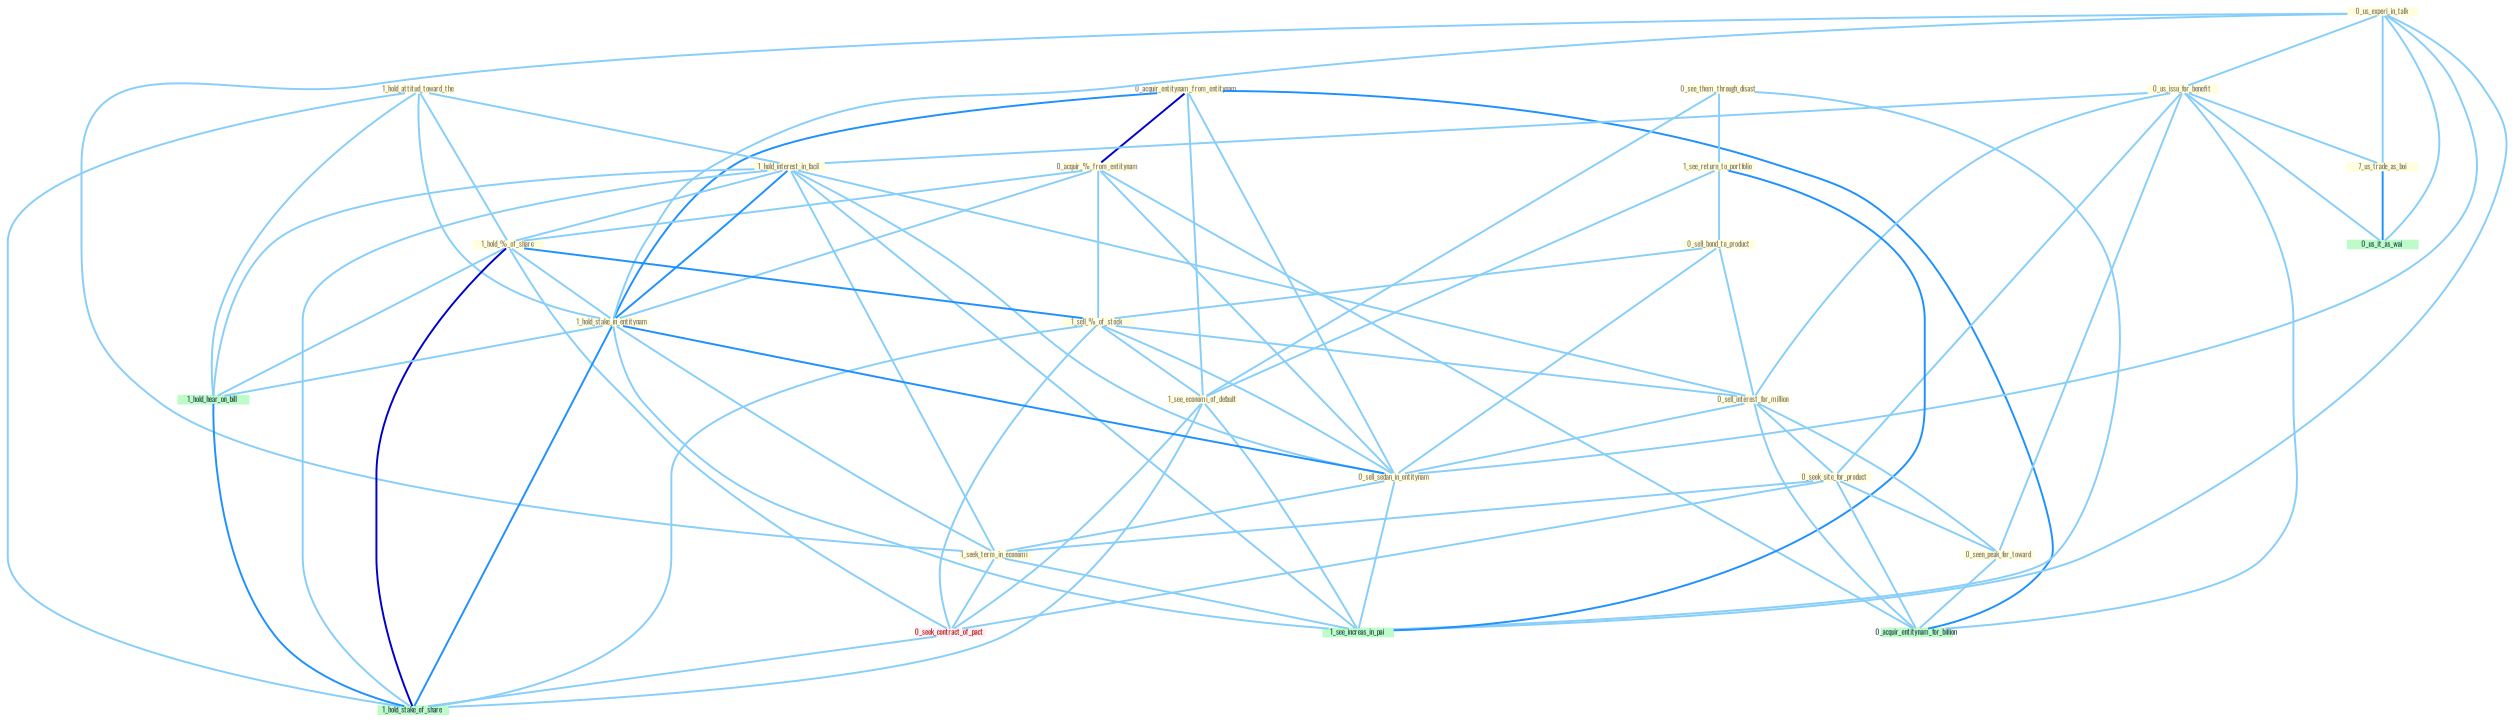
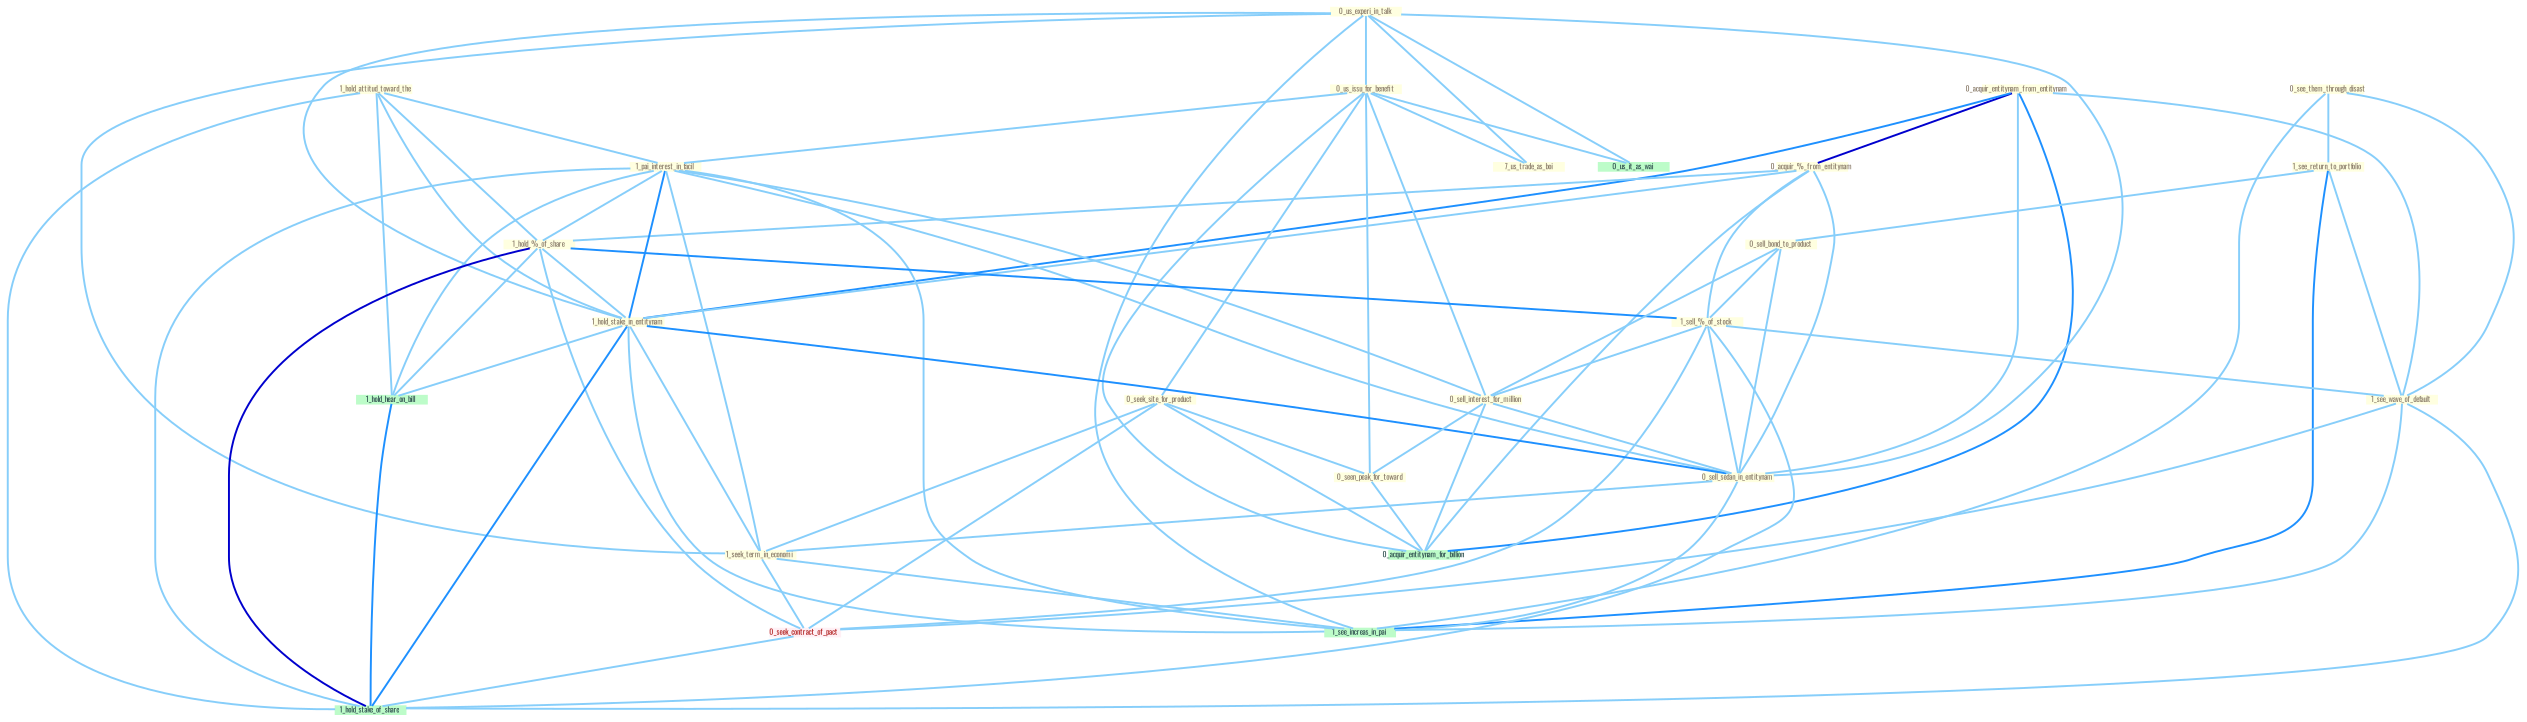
(790, 167) -> (666, 167)
(2383, 206) -> none
(1203, 400) -> (2402, 400)
(1799, 442) -> none
